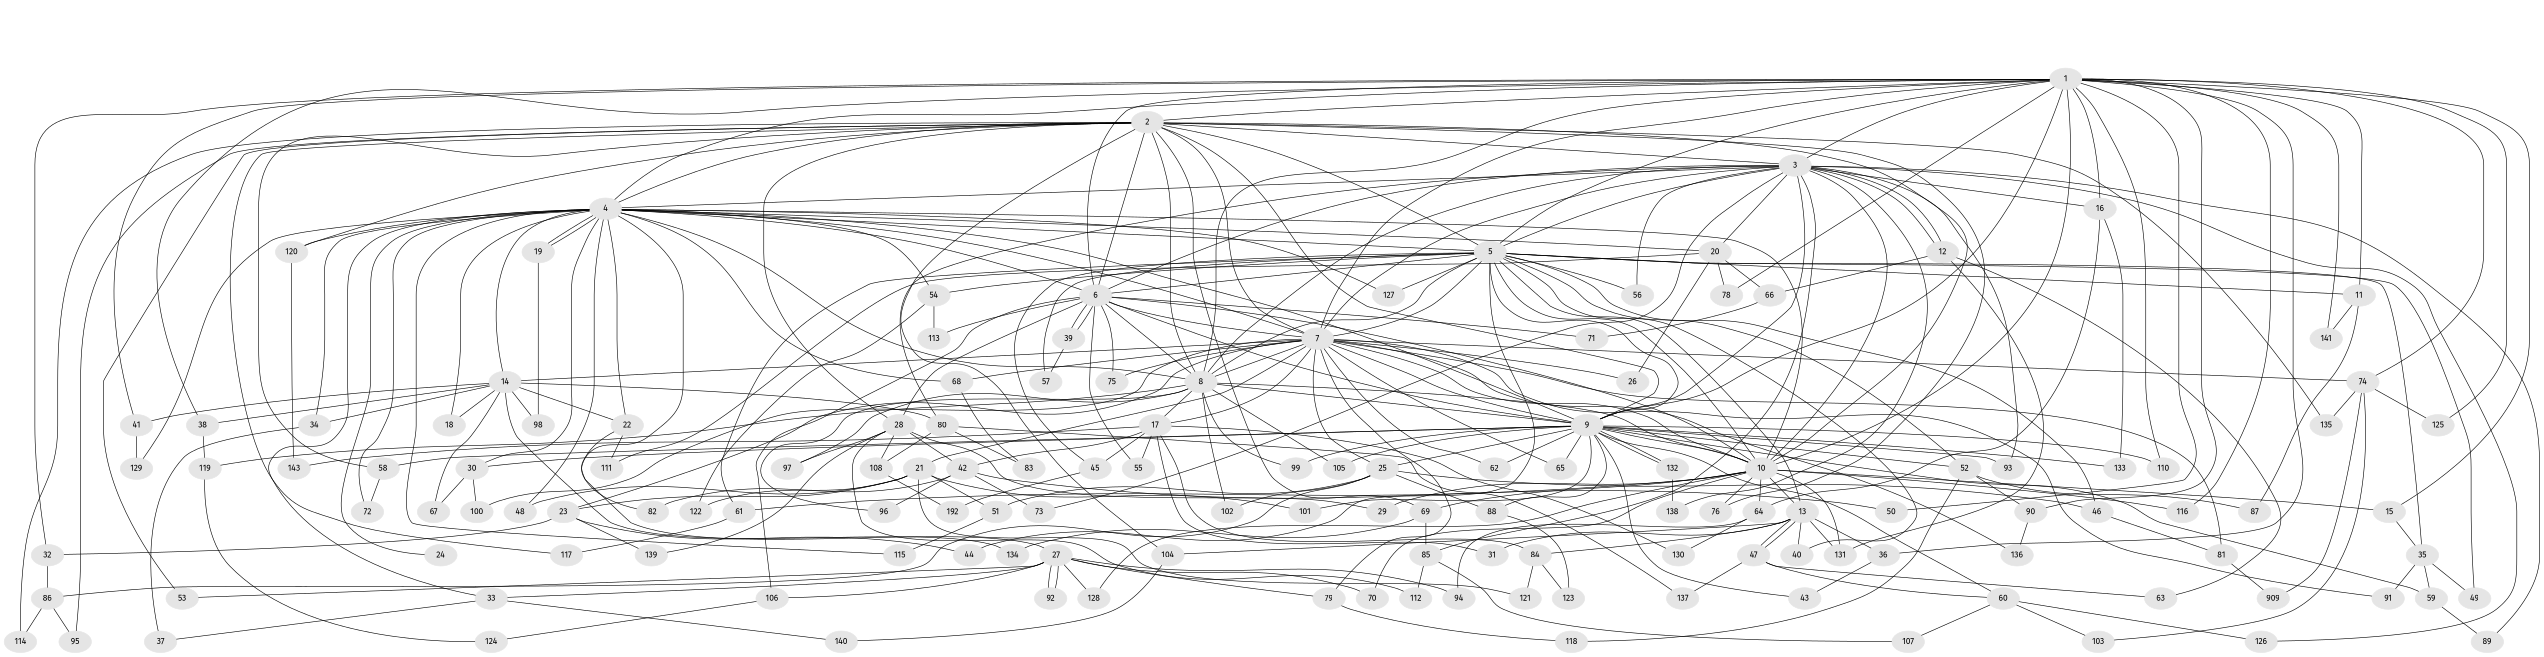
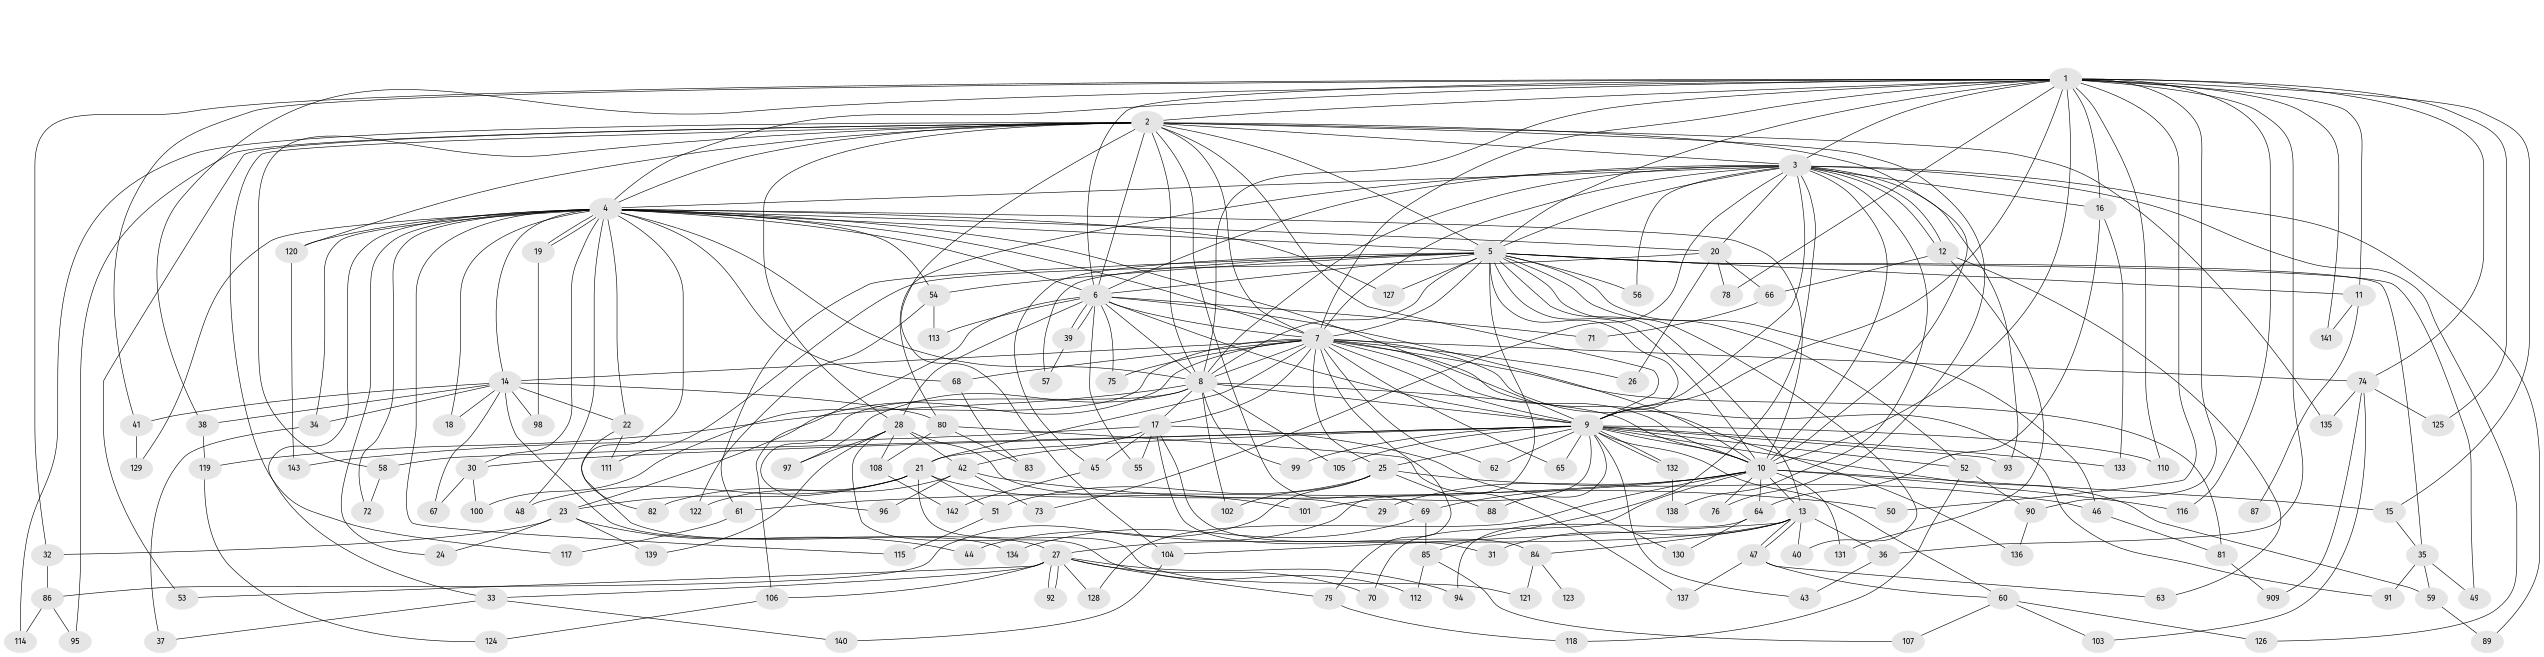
none -> (1122, 443)
(2108, 495) -> none
(953, 512) -> (953, 512)
(1821, 534) -> (1558, 541)
none -> (501, 537)
(1554, 542) -> none
